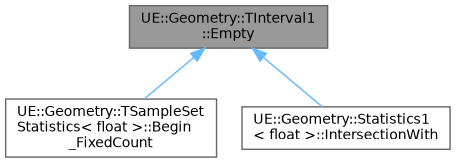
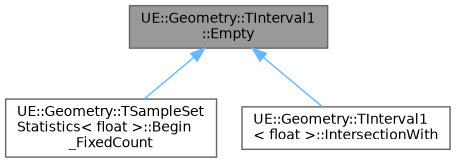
(346, 128) -> (346, 128)
